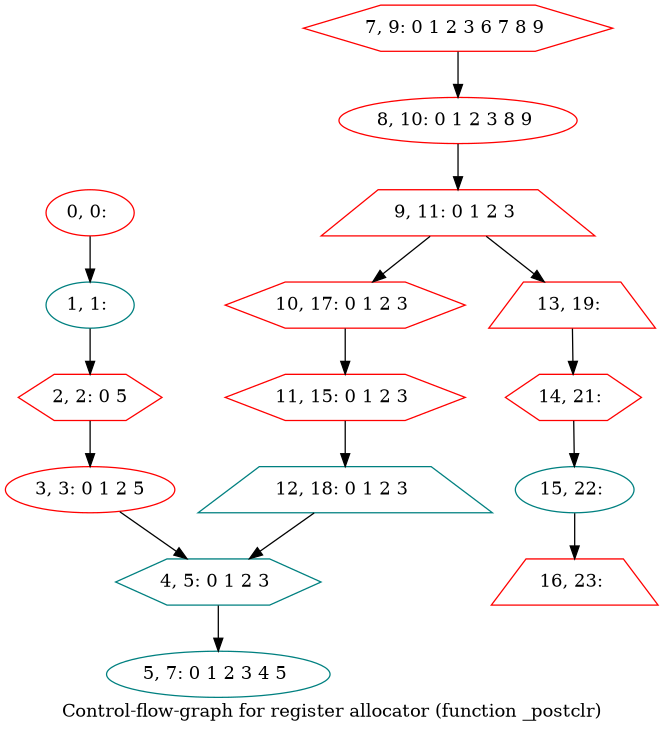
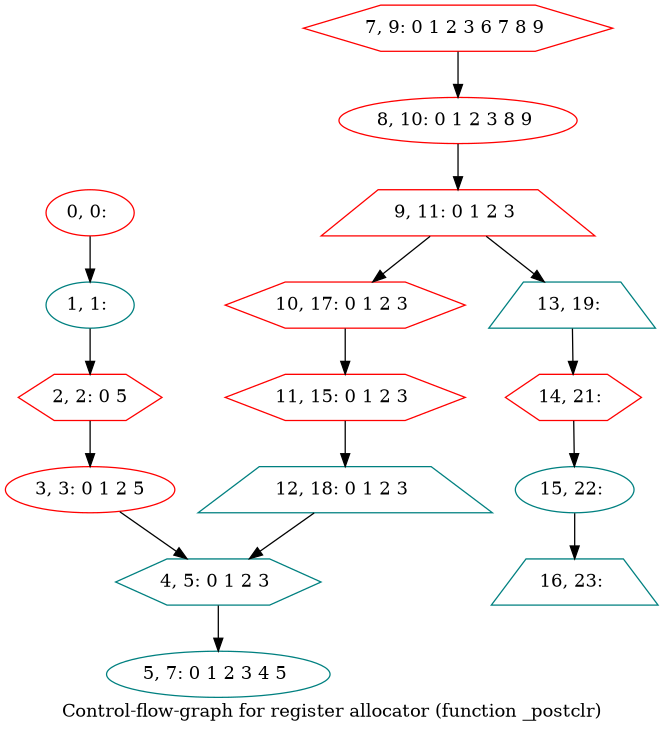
(572, 305) -> (572, 305)
(575, 582) -> (575, 582)
